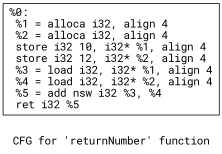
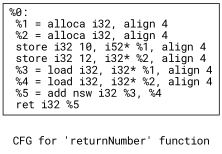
(108, 47) -> (108, 47)
